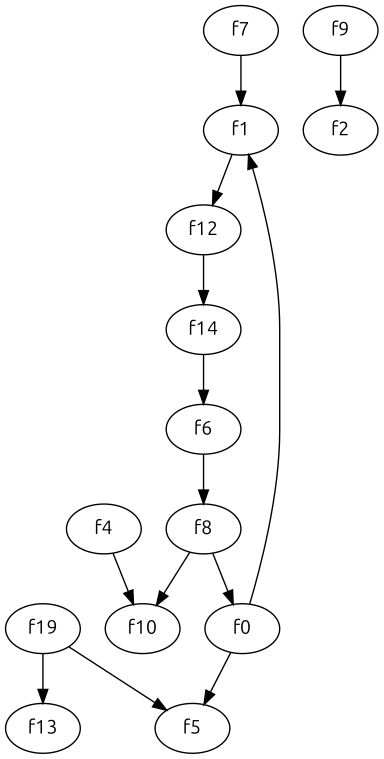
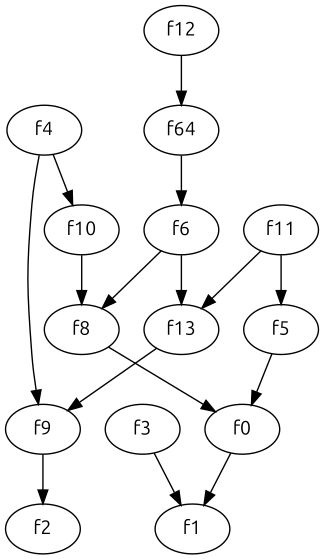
(241, 30) -> (143, 429)
(225, 173) -> none
none -> (28, 273)
none -> (181, 273)
(204, 330) -> (181, 130)
none -> (118, 375)
(177, 573) -> (82, 273)
(43, 629) -> (281, 230)
(221, 672) -> (264, 373)
